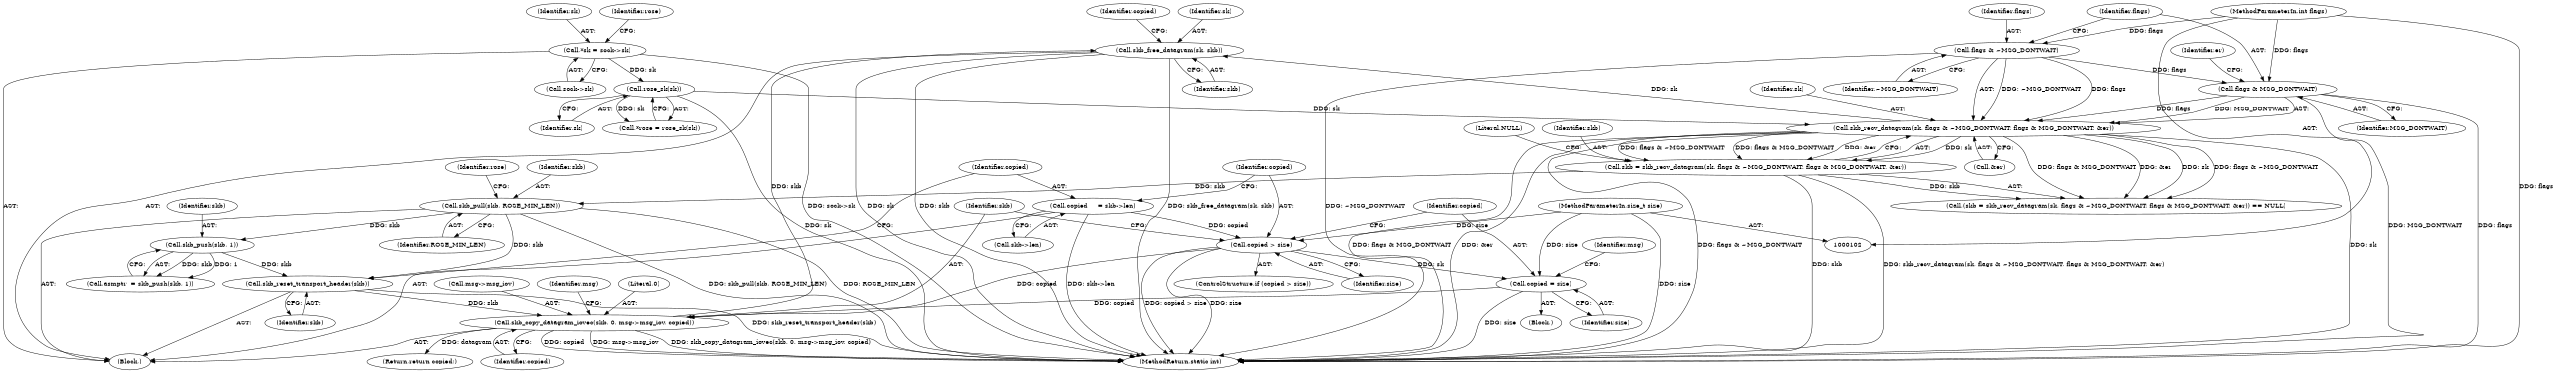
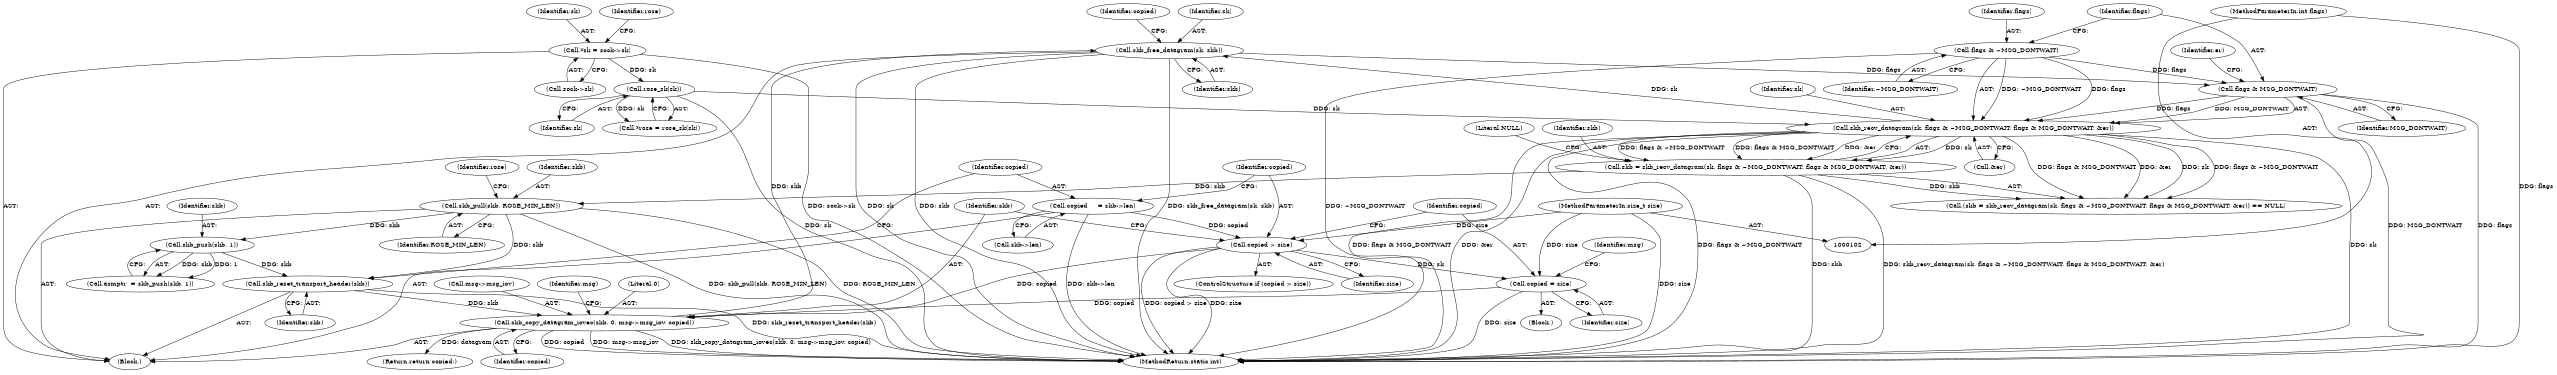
(2136, 27) -> none
(2274, 48) -> (1722, 69)
